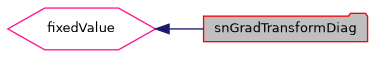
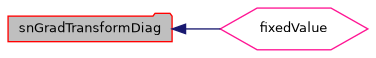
(186, 29) -> (203, 29)
